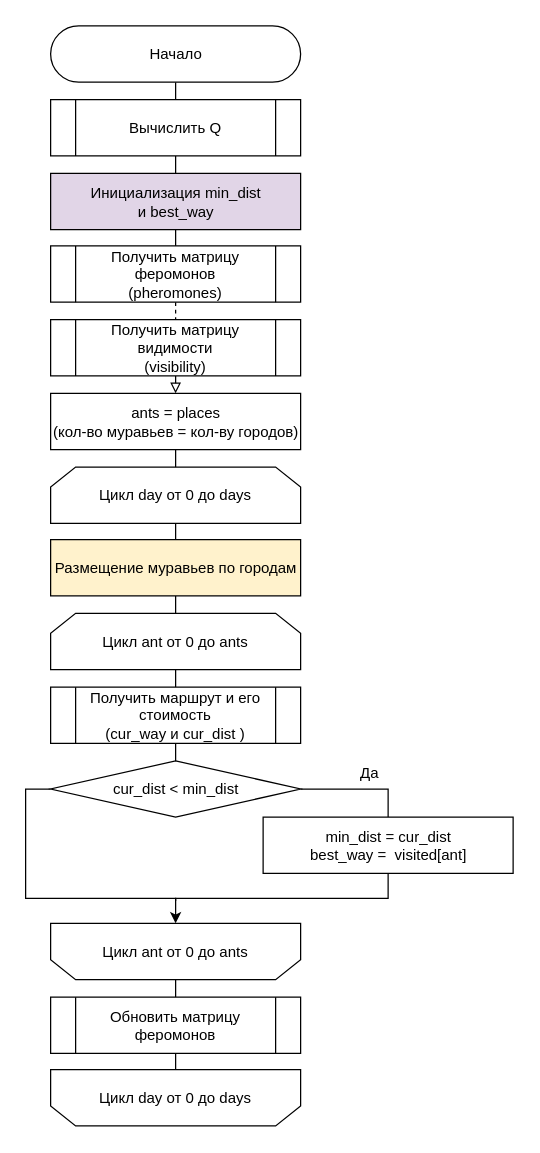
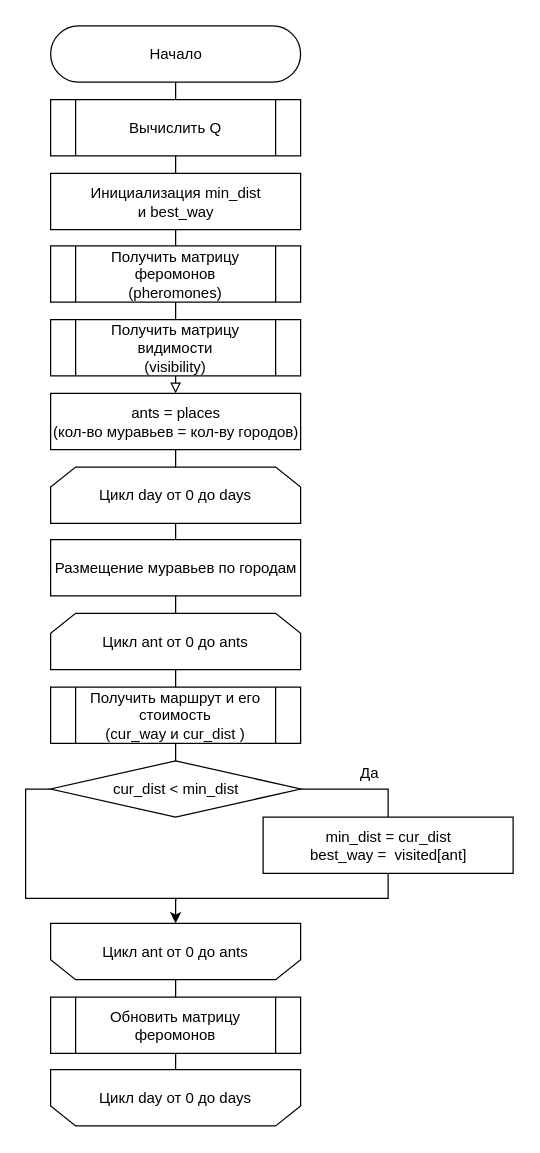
(176, 201) -> (176, 201)
(176, 311) -> (176, 311)
(176, 568) -> (176, 568)
